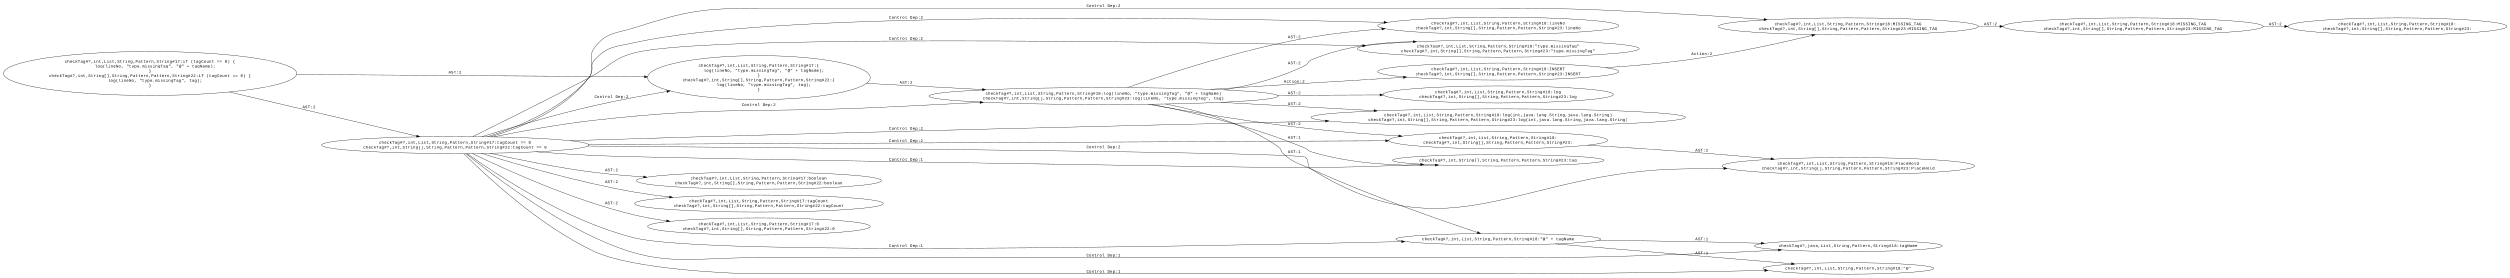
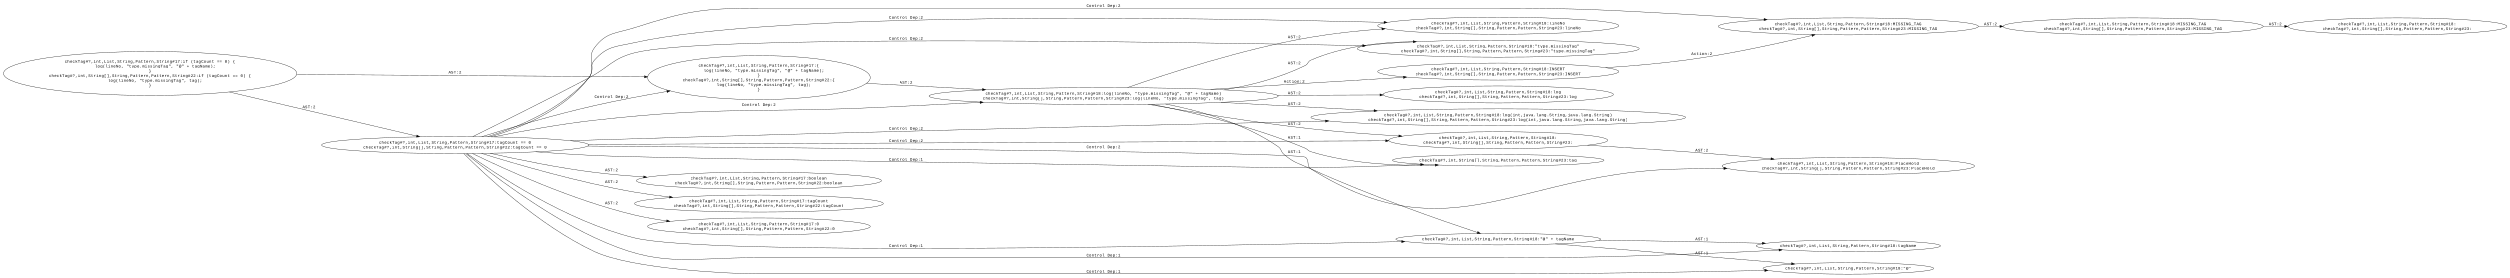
(1848, 246) -> (1848, 246)
